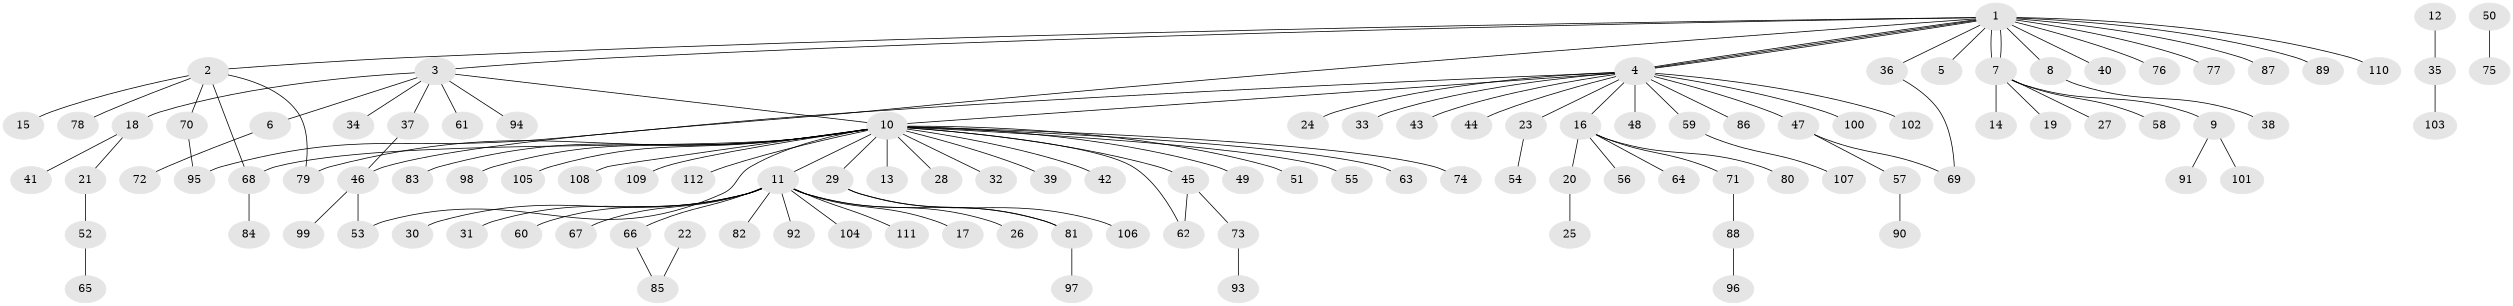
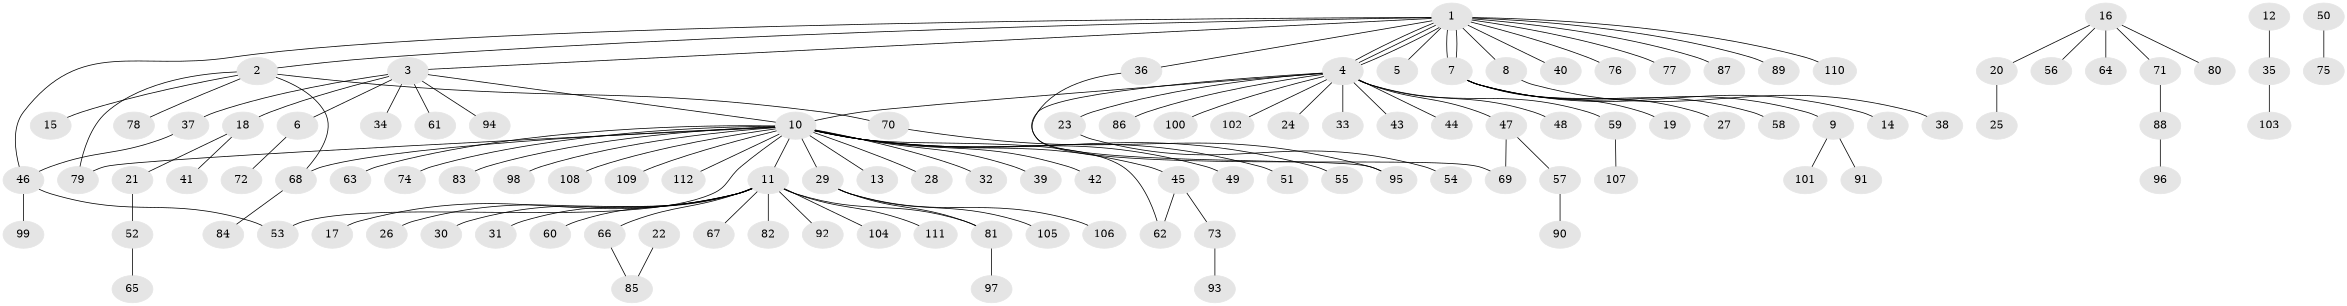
(1608, 98) -> none
(628, 151) -> (984, 213)
